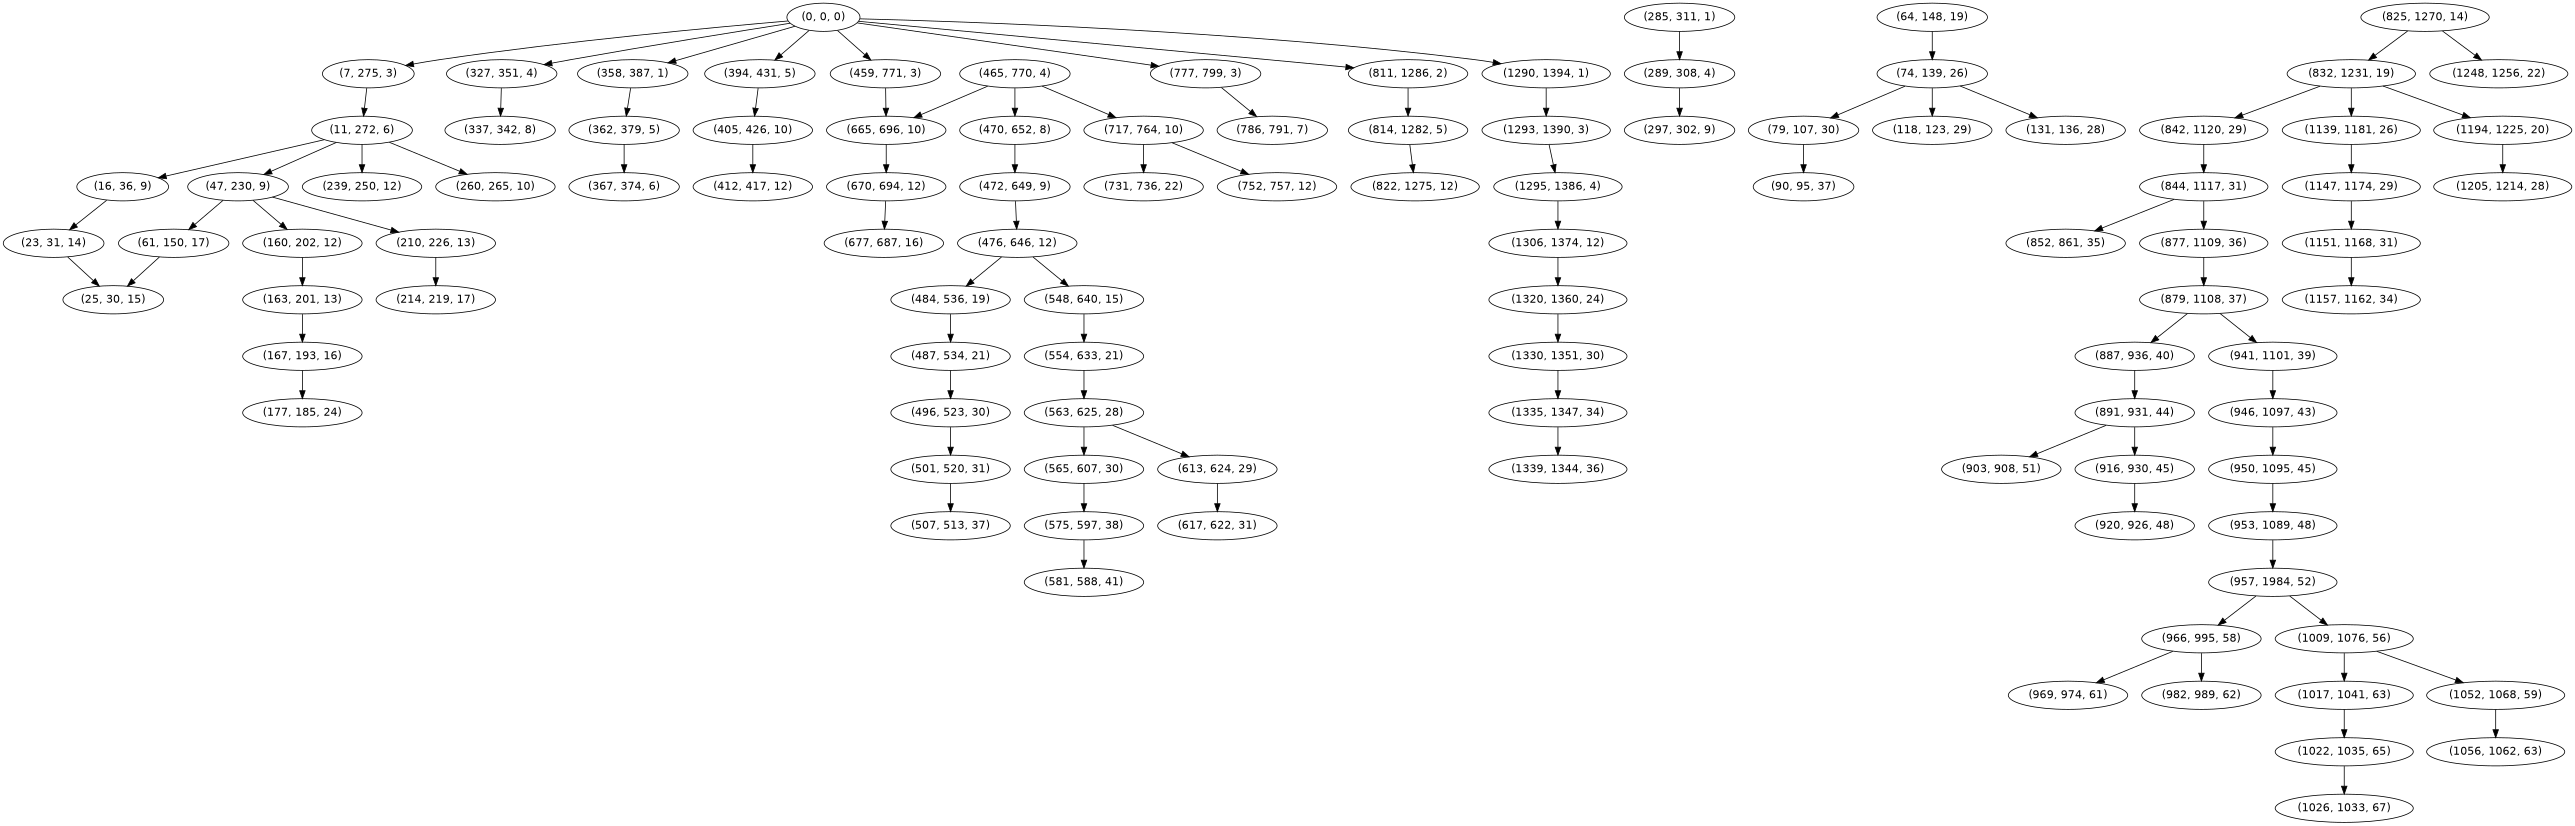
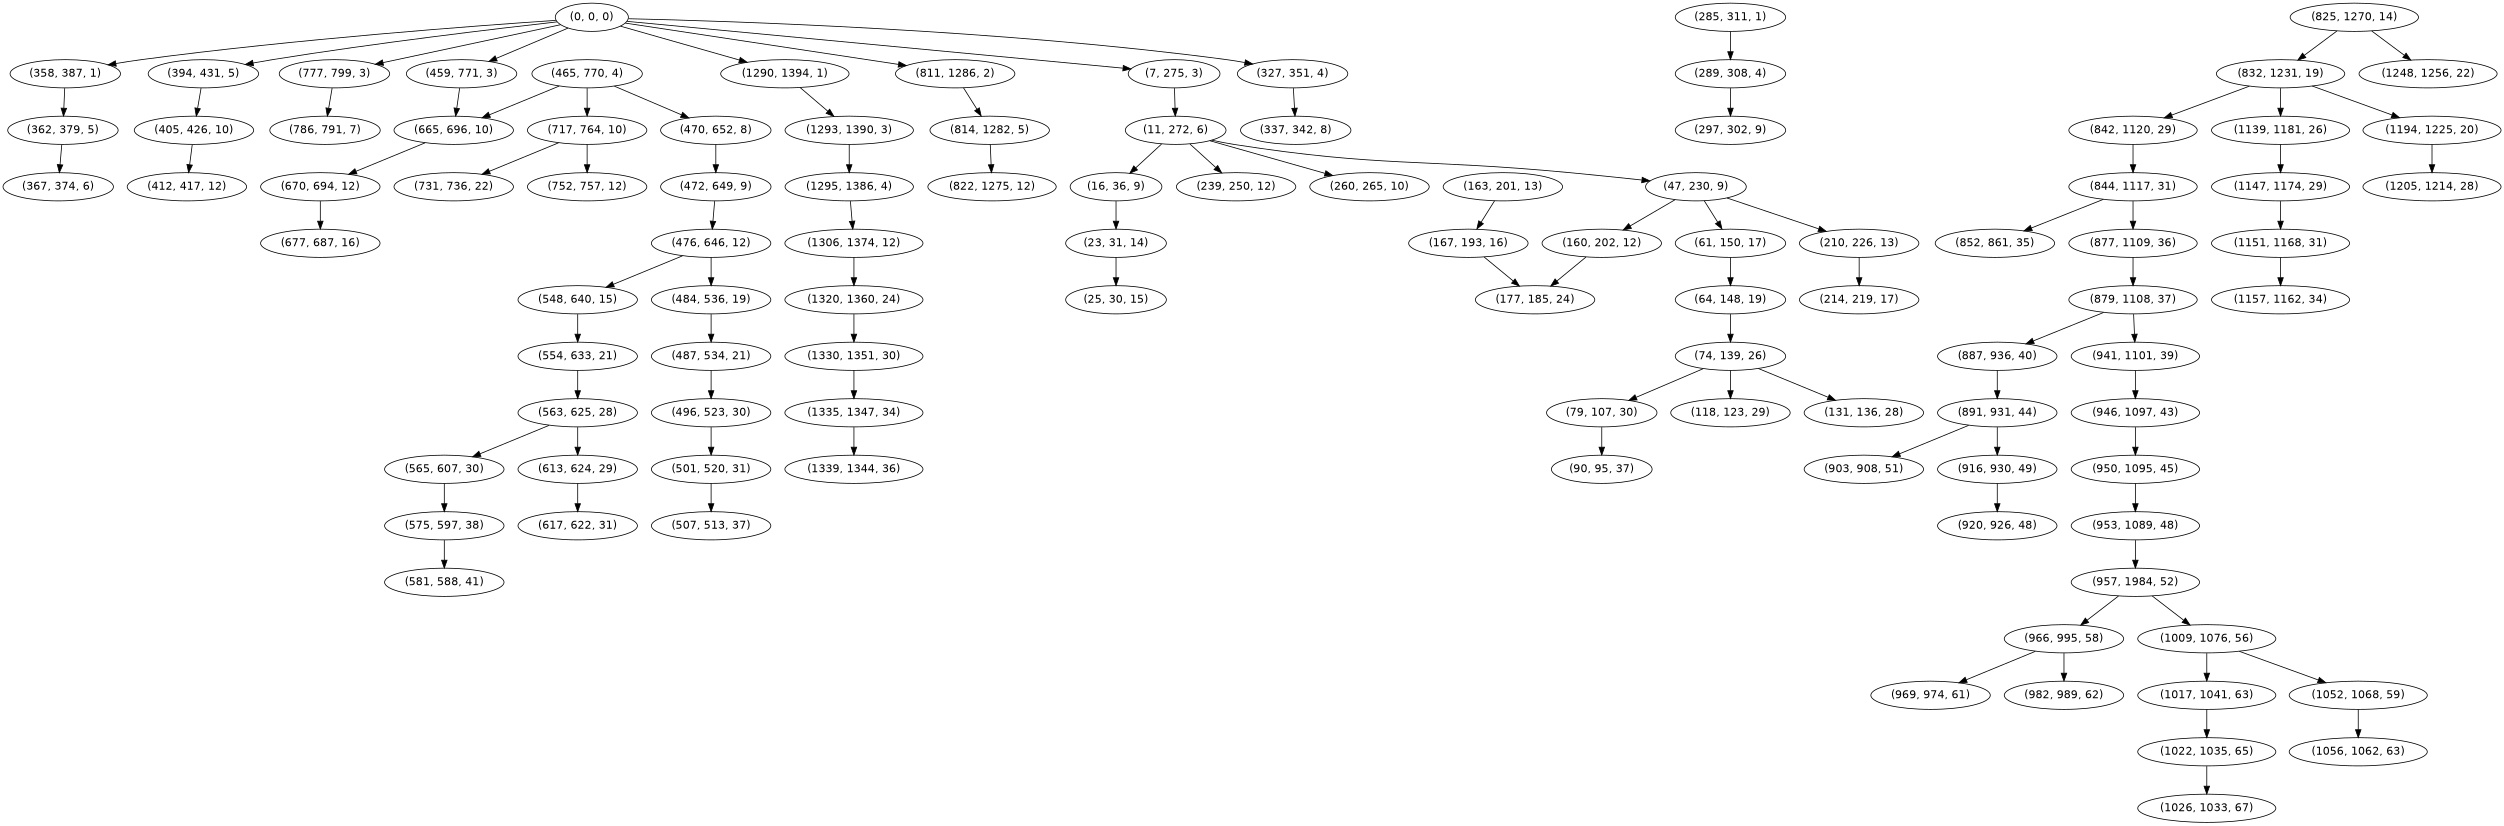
(302, 268) -> (1571, 269)
(146, 269) -> (1730, 268)
(2135, 469) -> (1997, 469)
